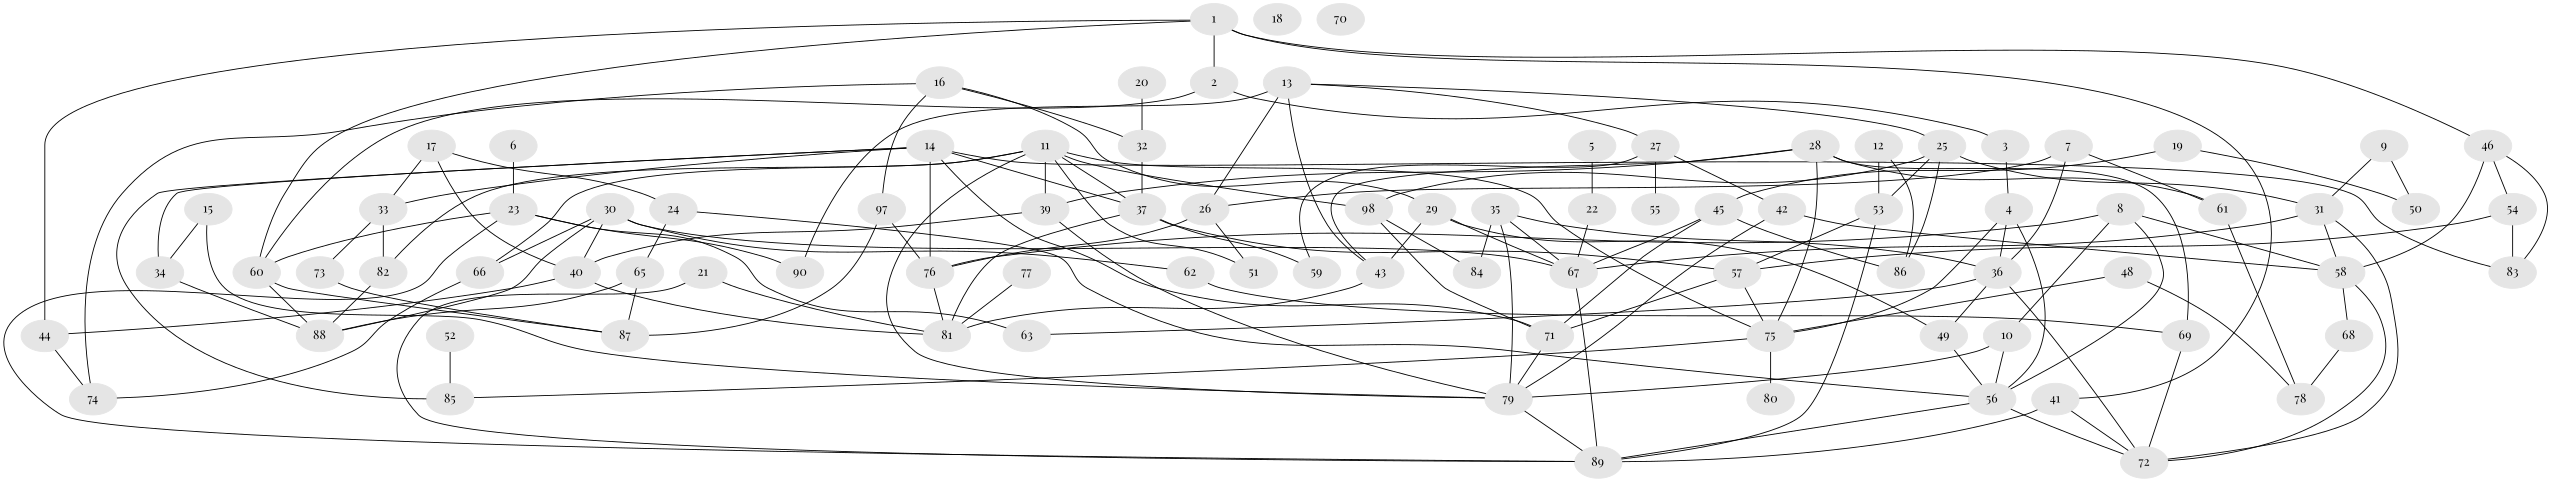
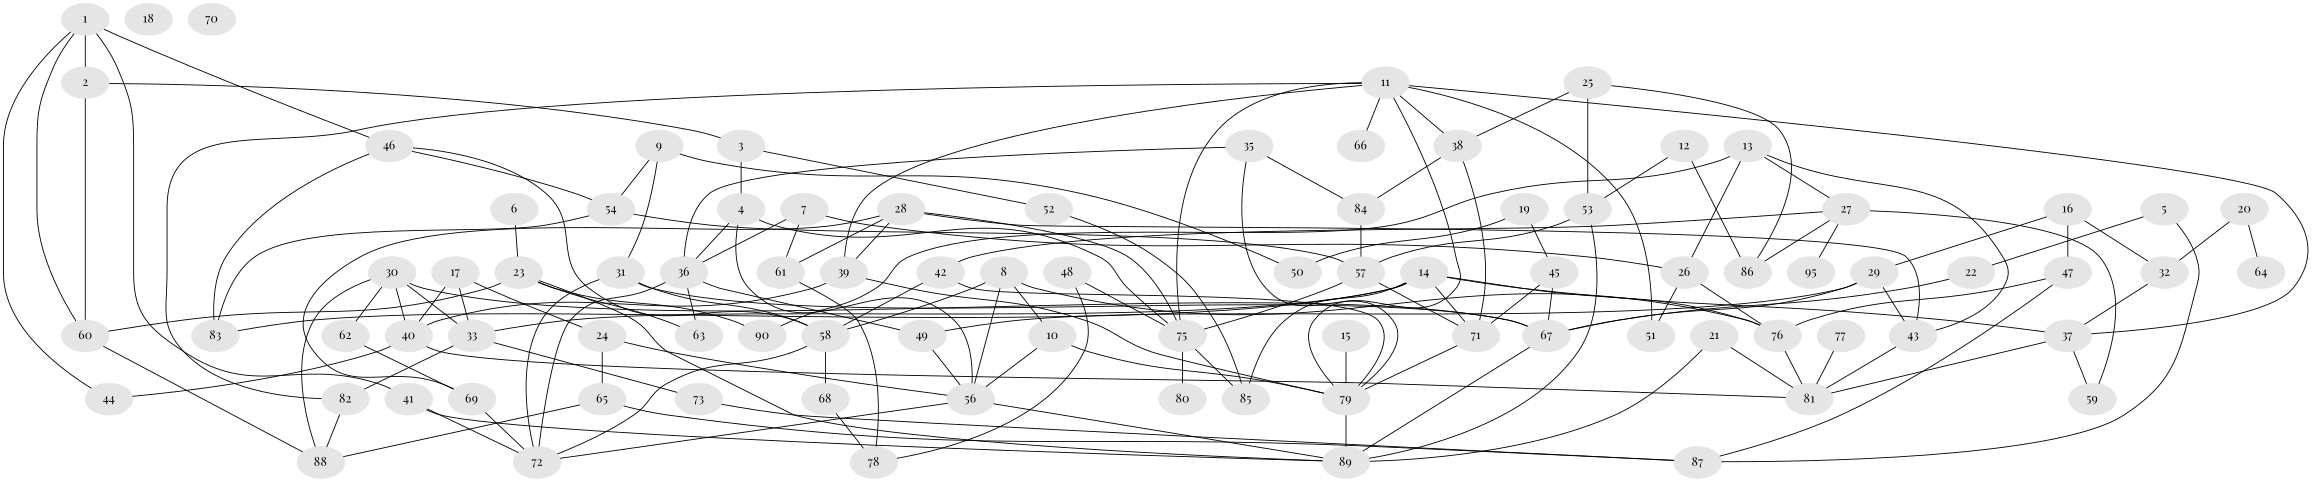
(1619, 98) -> none
none -> (635, 178)
none -> (915, 181)
(2179, 185) -> none
(882, 209) -> (2068, 273)
(1369, 209) -> (1458, 146)
(1655, 209) -> (1811, 273)
(1779, 236) -> (1805, 236)
(545, 241) -> (437, 308)
(1541, 246) -> none
(1561, 254) -> (1361, 239)
(160, 273) -> none
none -> (2261, 273)
(438, 310) -> (2036, 442)
(93, 399) -> none
